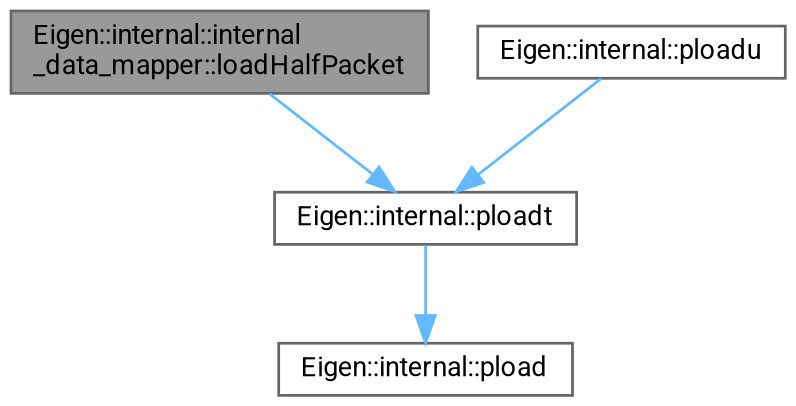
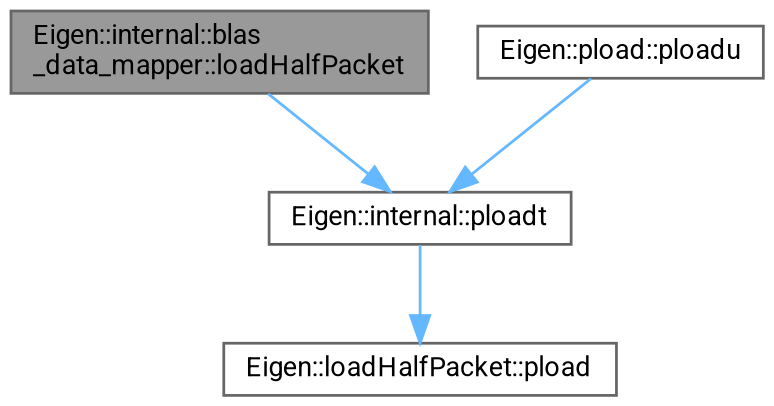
(220, 52) -> (220, 52)
(632, 52) -> (621, 52)
(426, 369) -> (420, 369)
